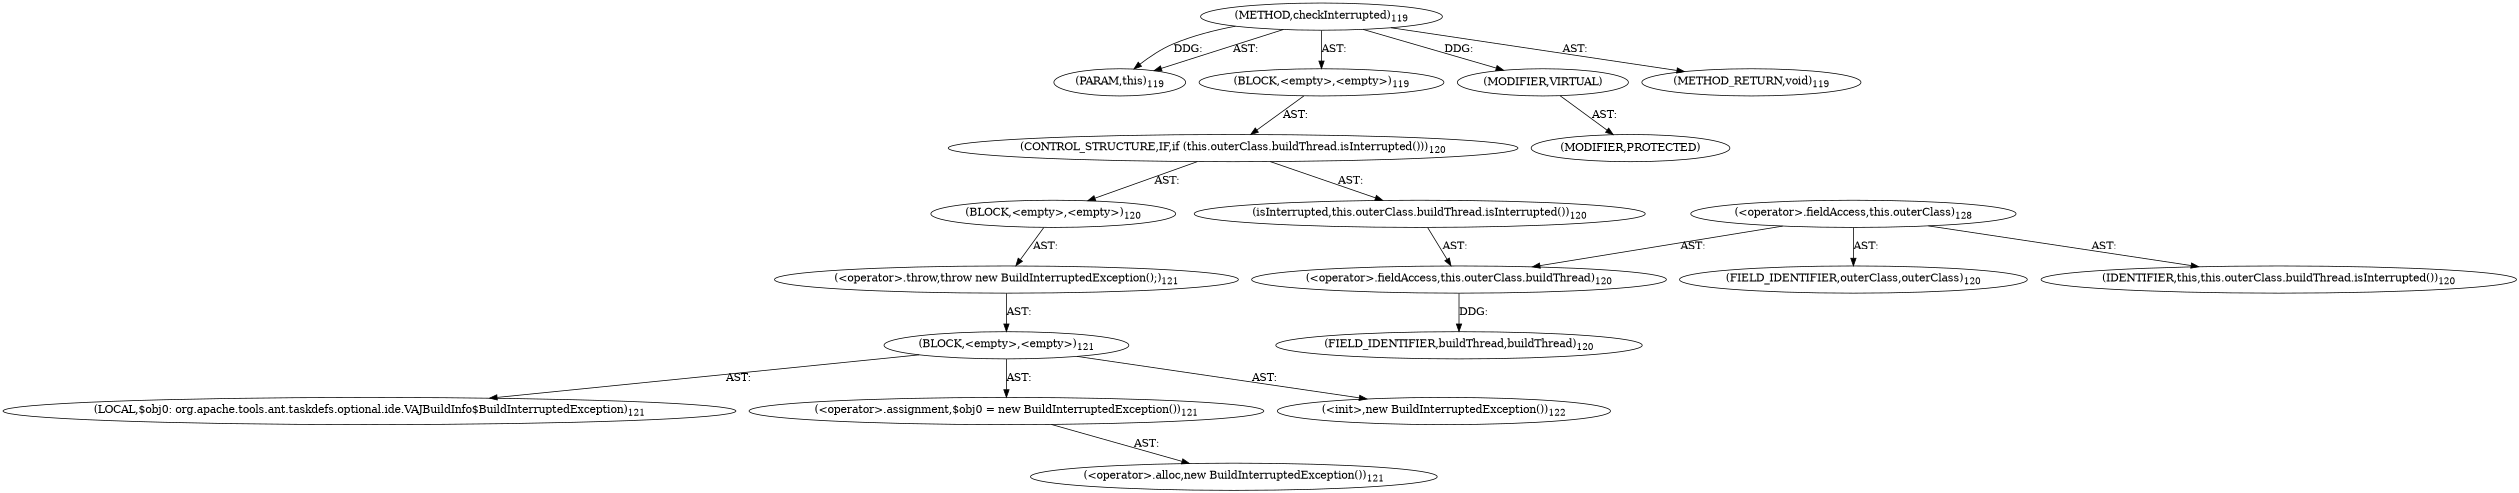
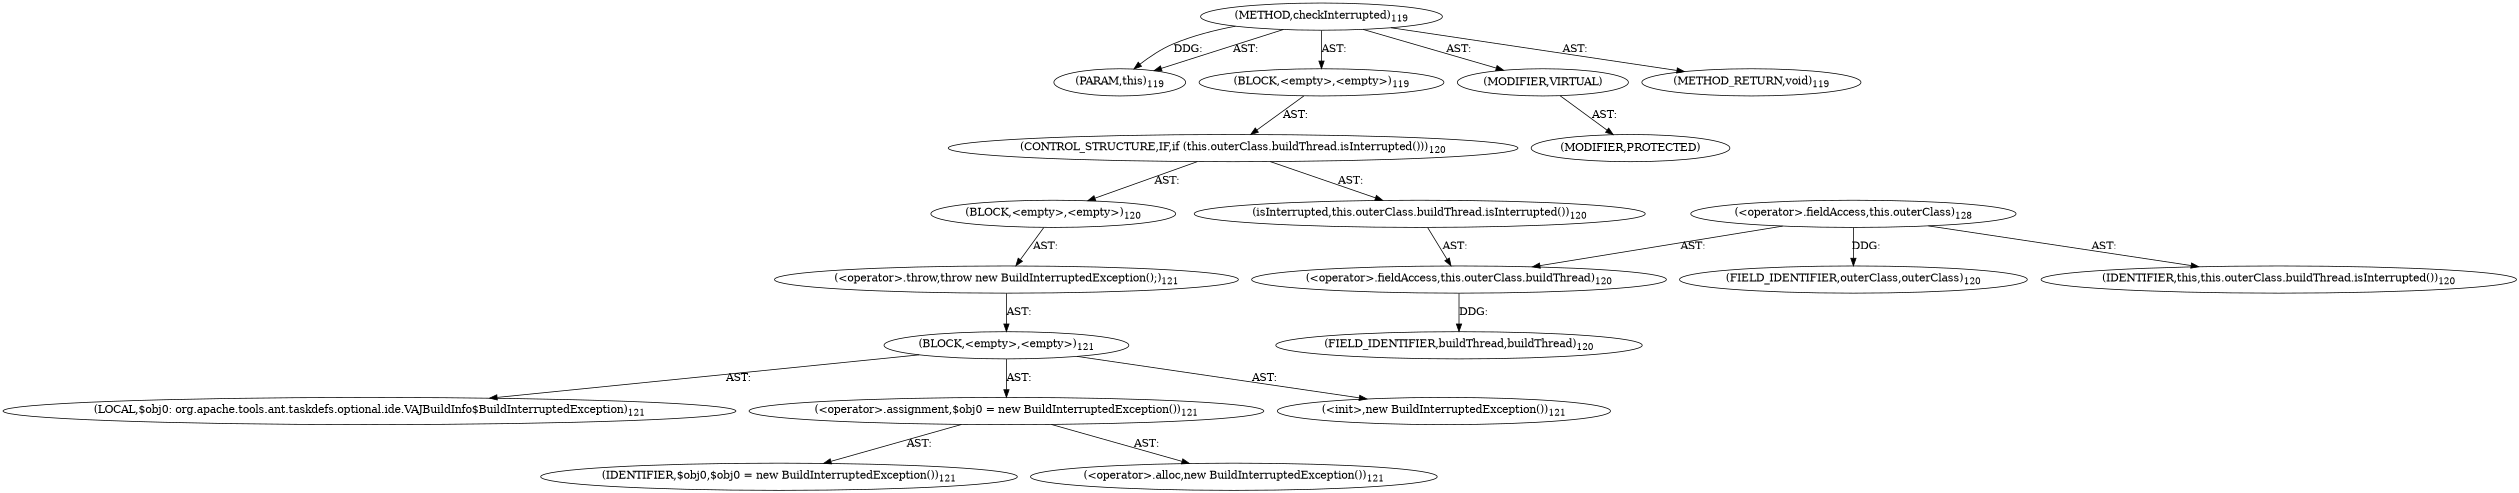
(1460, 49) -> (1460, 49)
(1868, 247) -> (1868, 247)
(1557, 410) -> (1557, 410)
none -> (779, 477)
